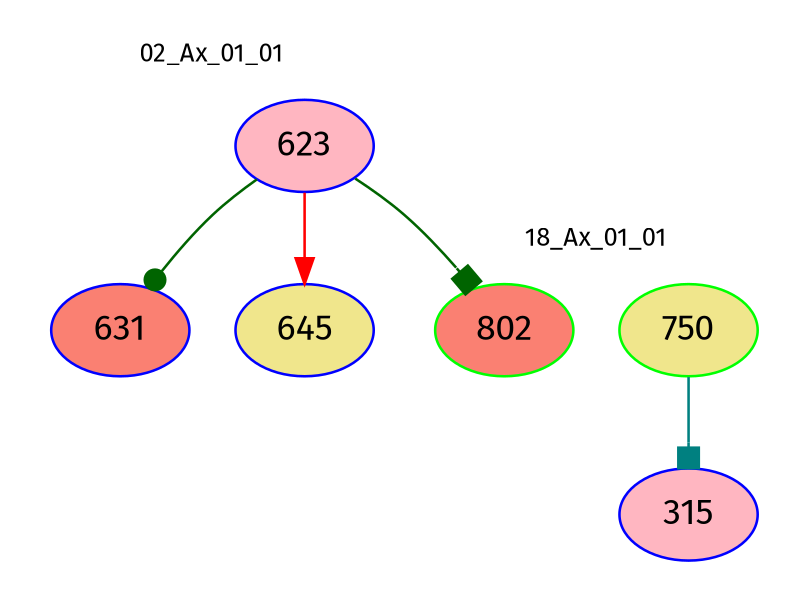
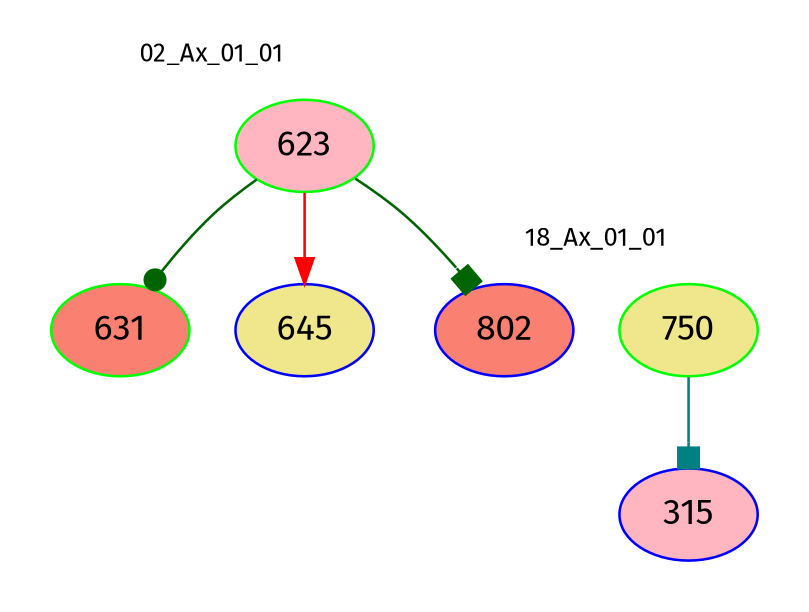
(305, 146) -> (305, 146)
(120, 330) -> (120, 330)
(504, 330) -> (504, 330)
